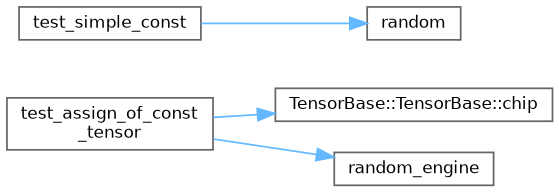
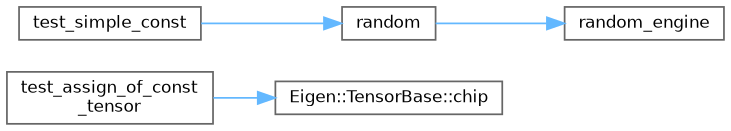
(414, 105) -> (389, 98)
(265, 147) -> (491, 23)
